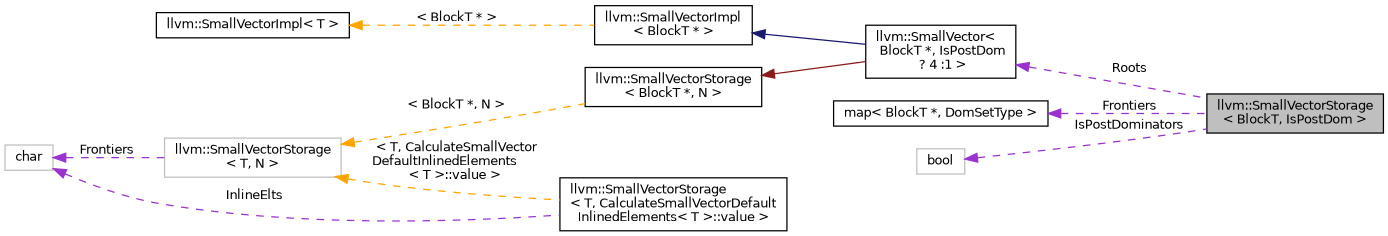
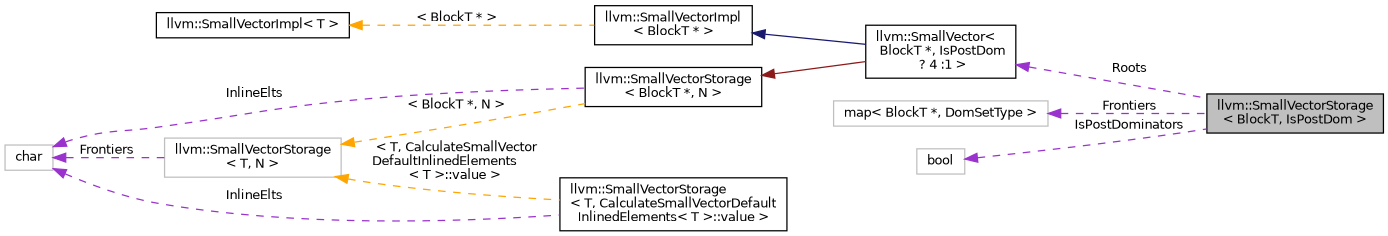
none -> (324, 103)
(941, 114) -> (941, 114)
